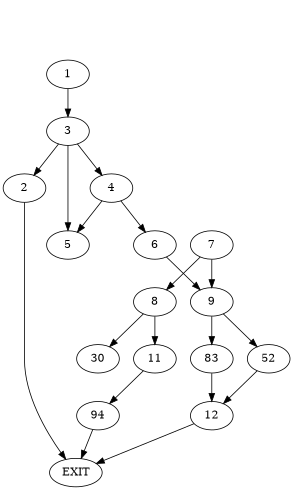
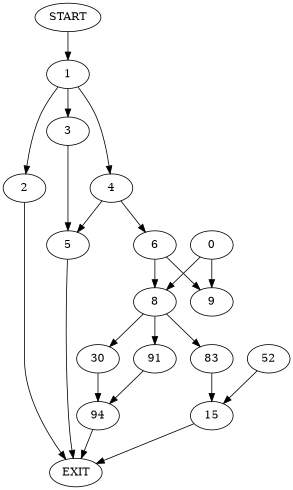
none -> (68, 17)
(49, 157) -> (37, 124)
(87, 157) -> (99, 124)
(212, 245) -> (212, 245)
none -> (155, 270)
(212, 326) -> (180, 327)
(237, 327) -> none
none -> (66, 355)
(155, 359) -> (155, 359)
none -> (98, 383)
(212, 416) -> (212, 416)
